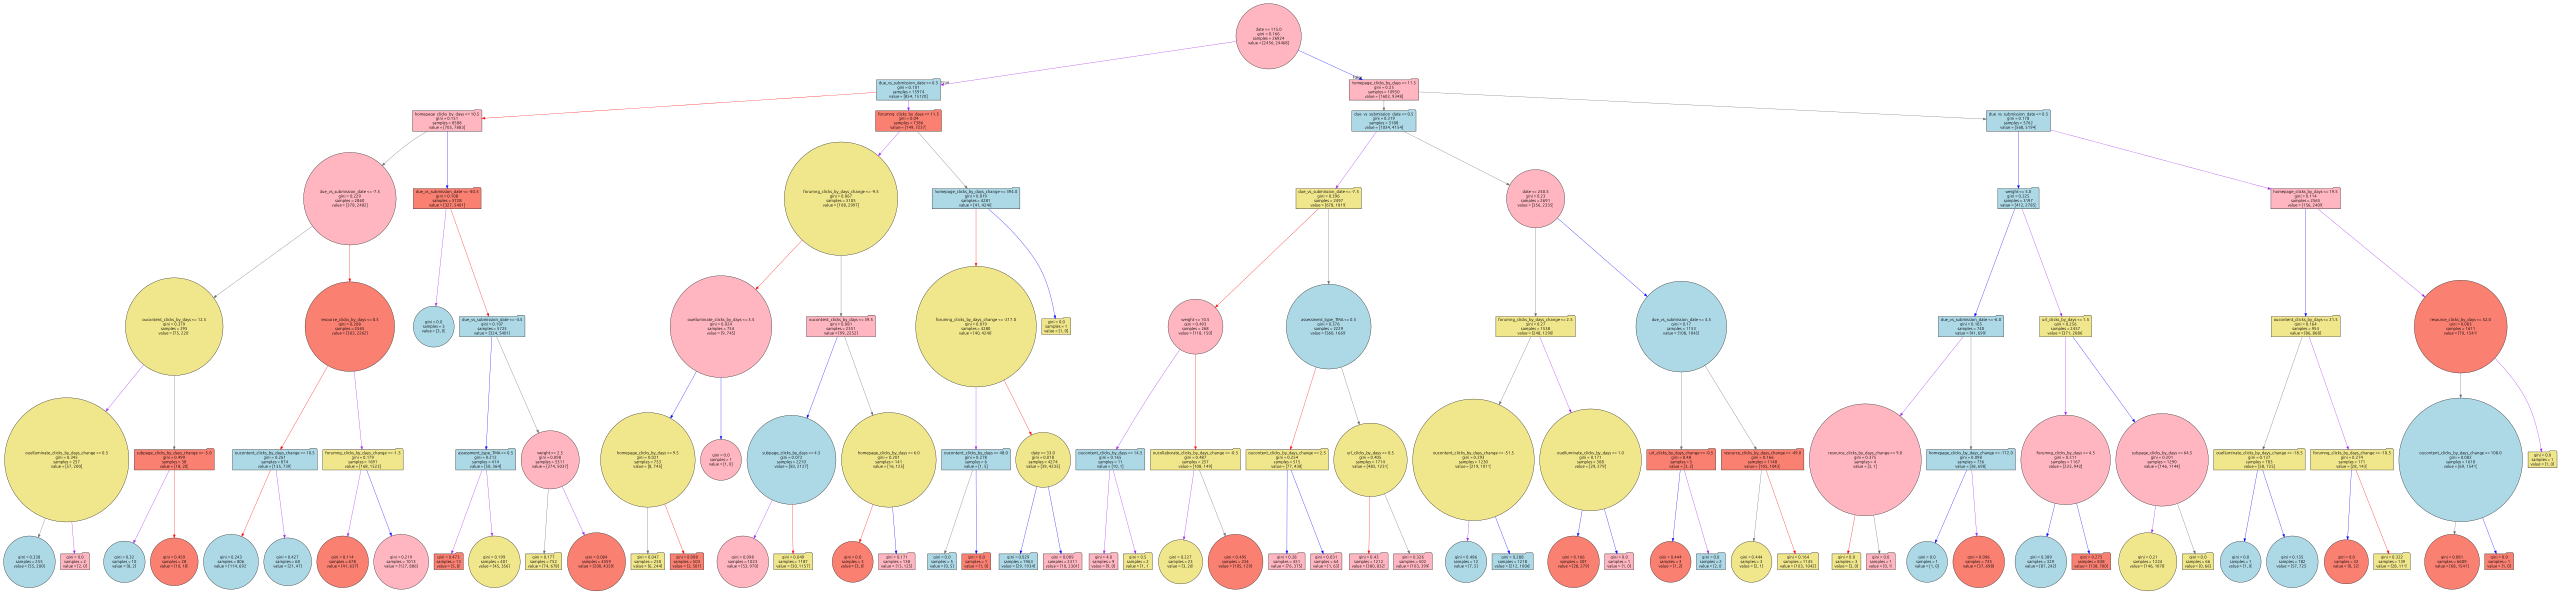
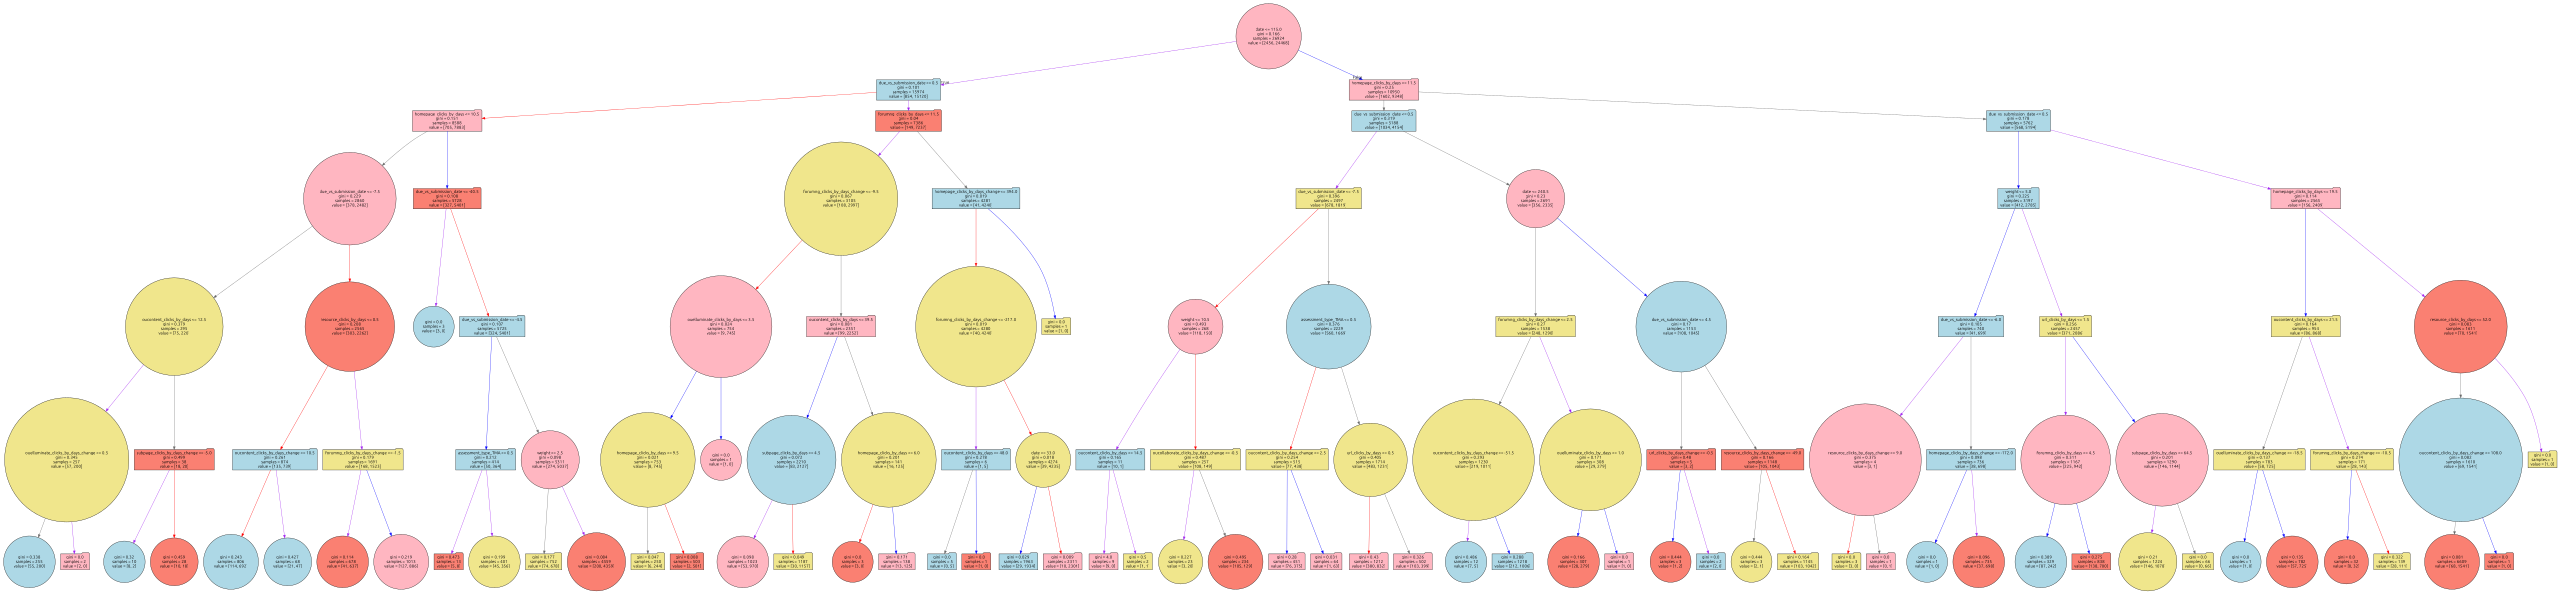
(1054, 519) -> (1054, 519)
(2292, 562) -> (2292, 562)
